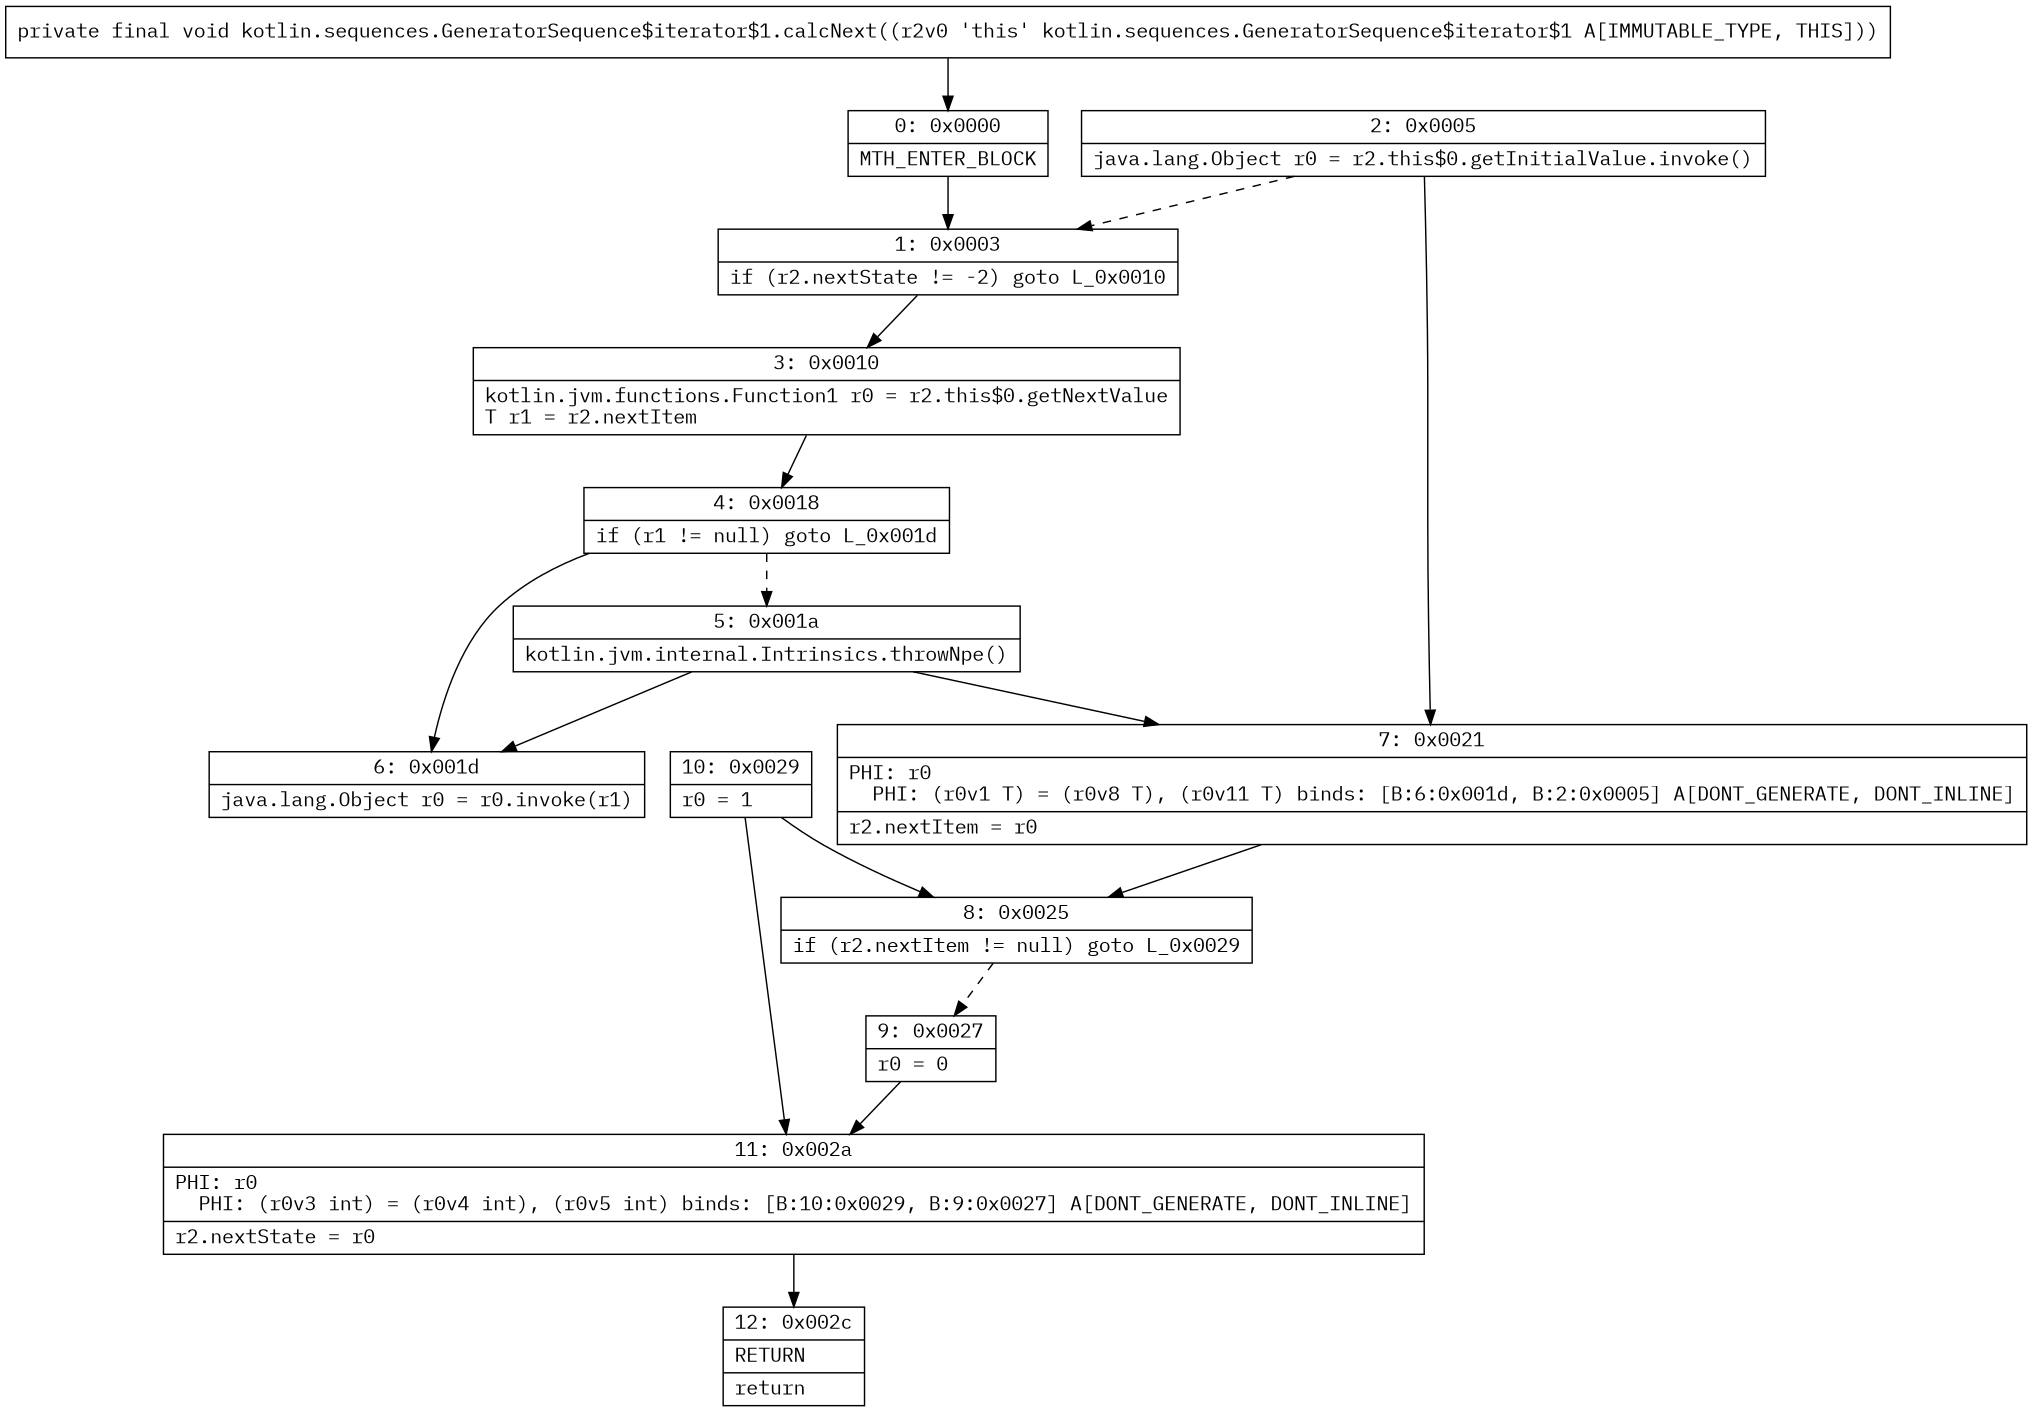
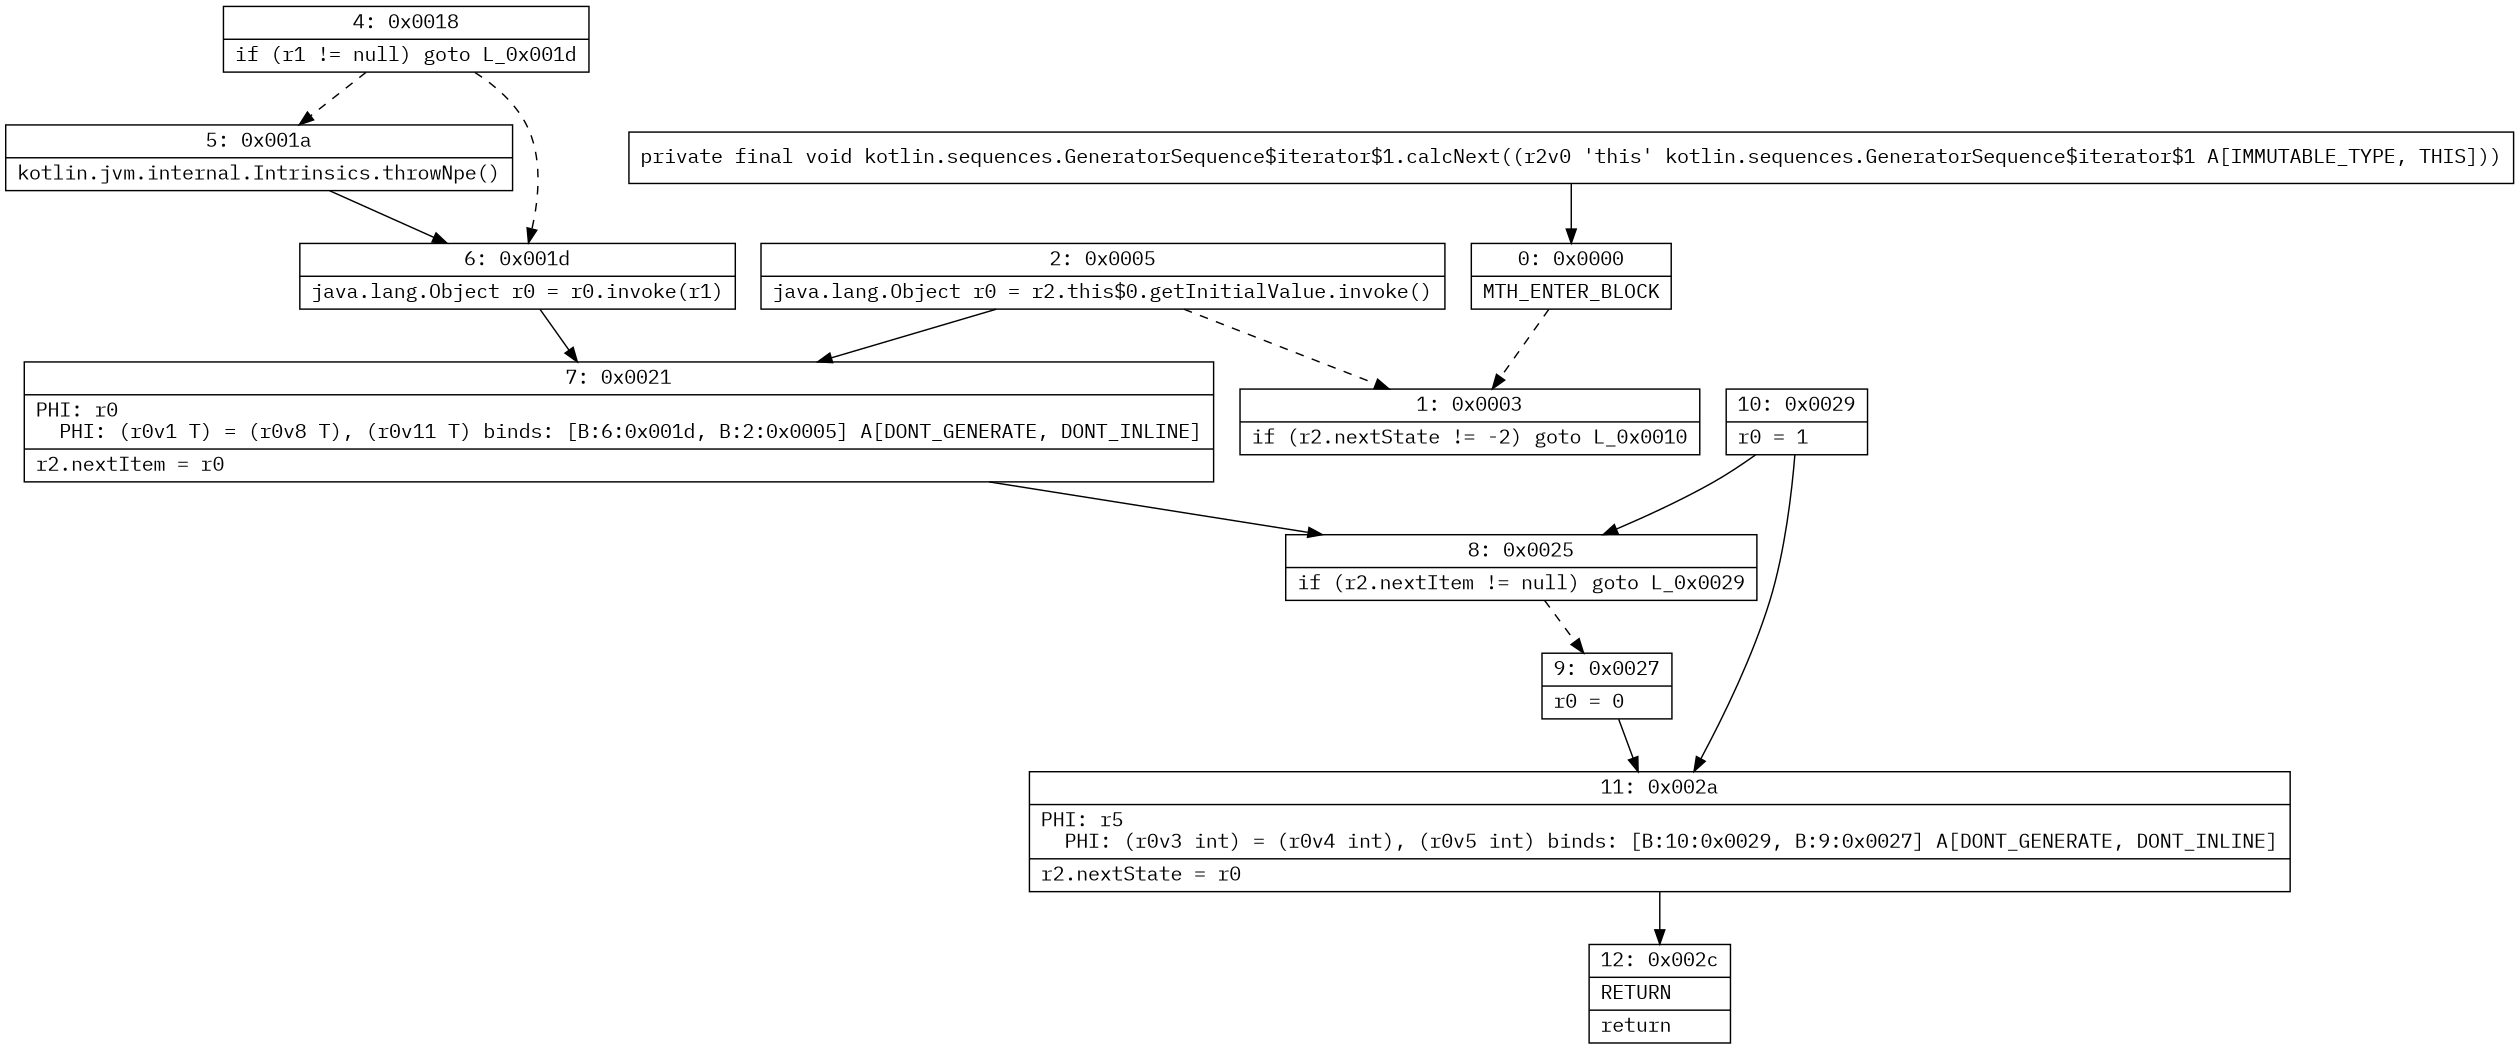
(948, 196) -> (1525, 343)
(827, 391) -> none
(484, 622) -> (532, 140)
(1029, 697) -> (554, 330)
(223, 1183) -> (1089, 820)
